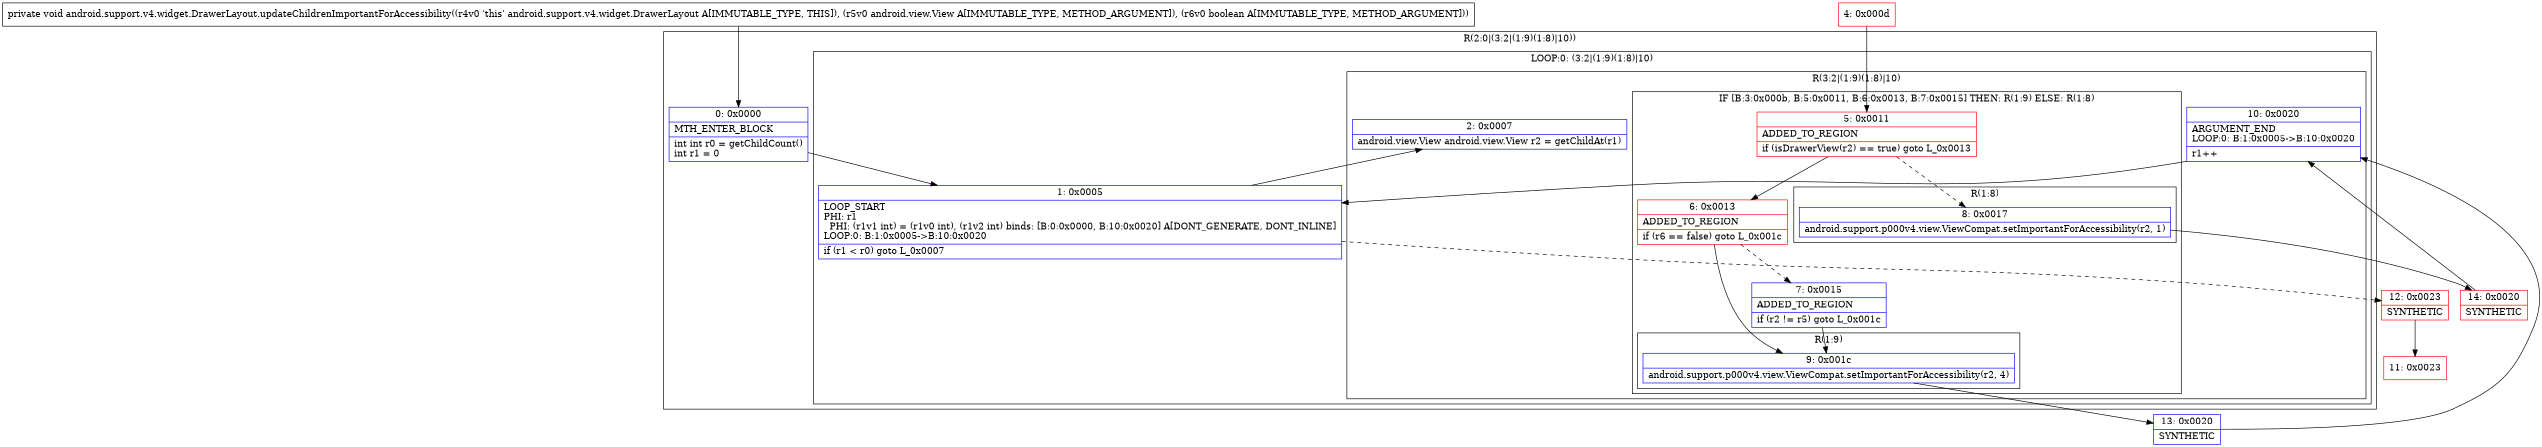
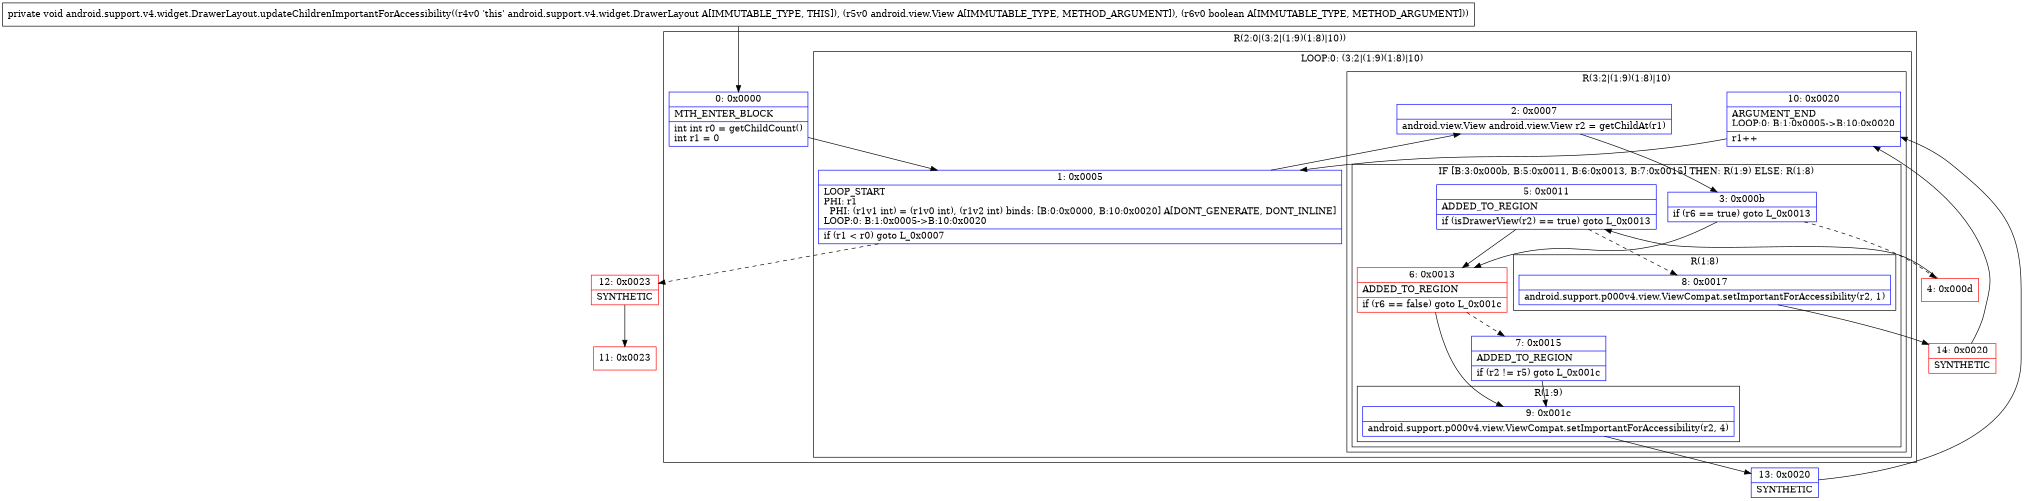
(1867, 134) -> (1546, 207)
none -> (1742, 207)
